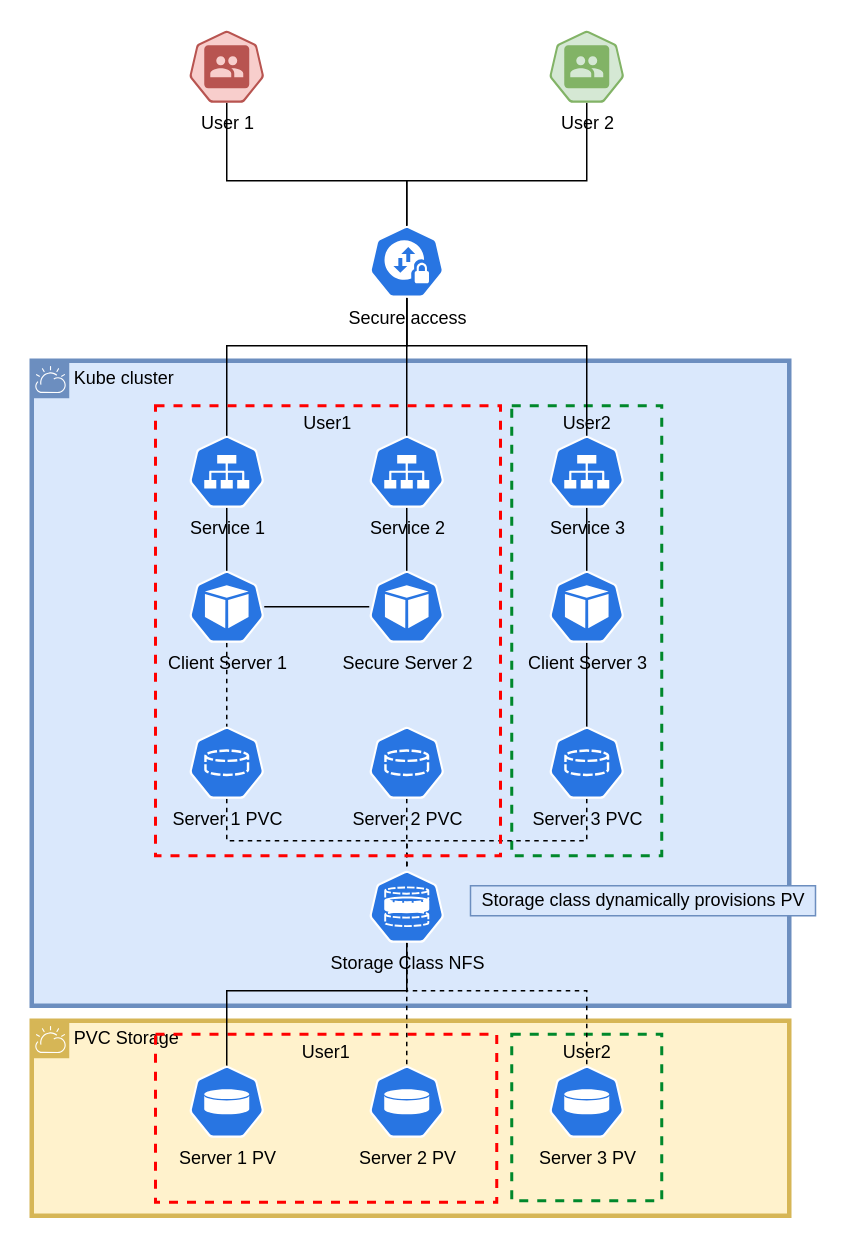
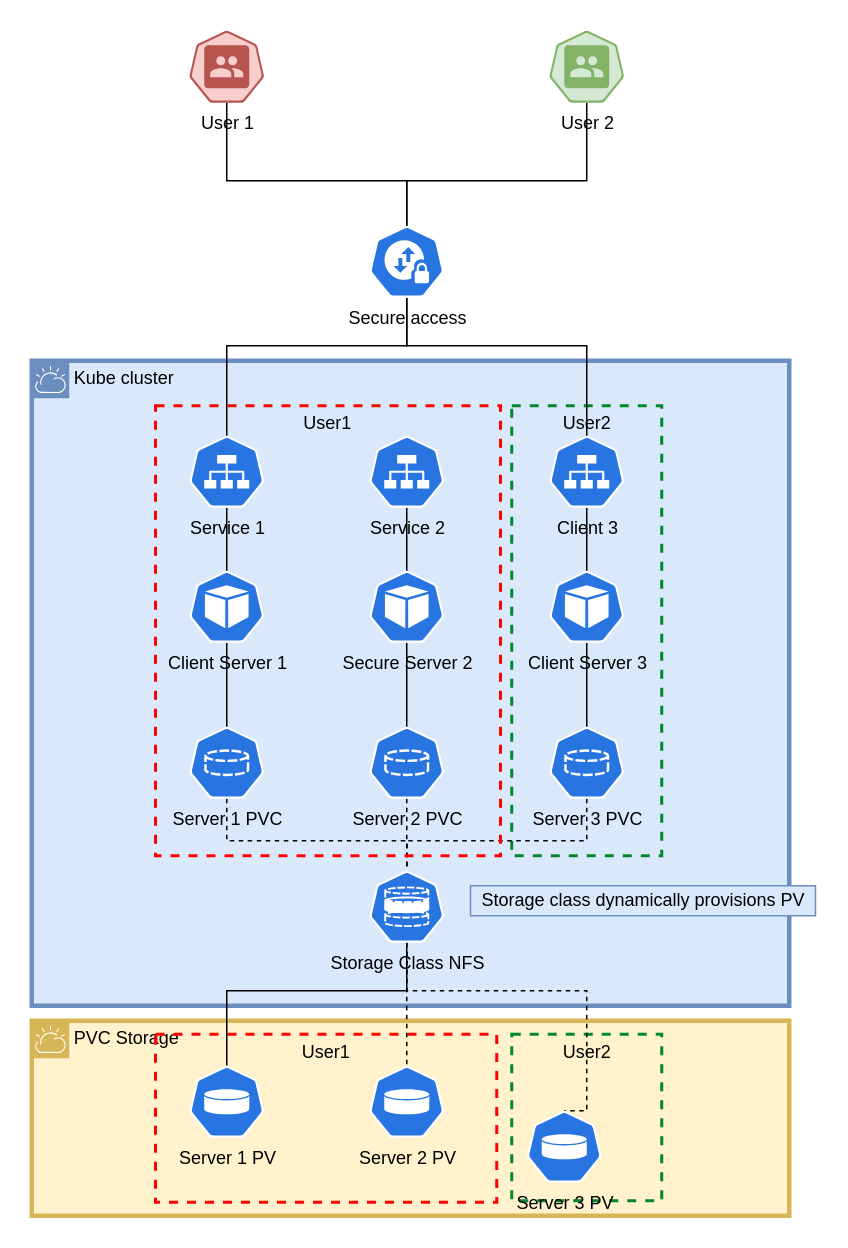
(407, 392) -> none
(588, 529) -> (588, 529)
(317, 607) -> (407, 685)
(227, 685) -> (227, 685)
(587, 1102) -> (564, 1147)
